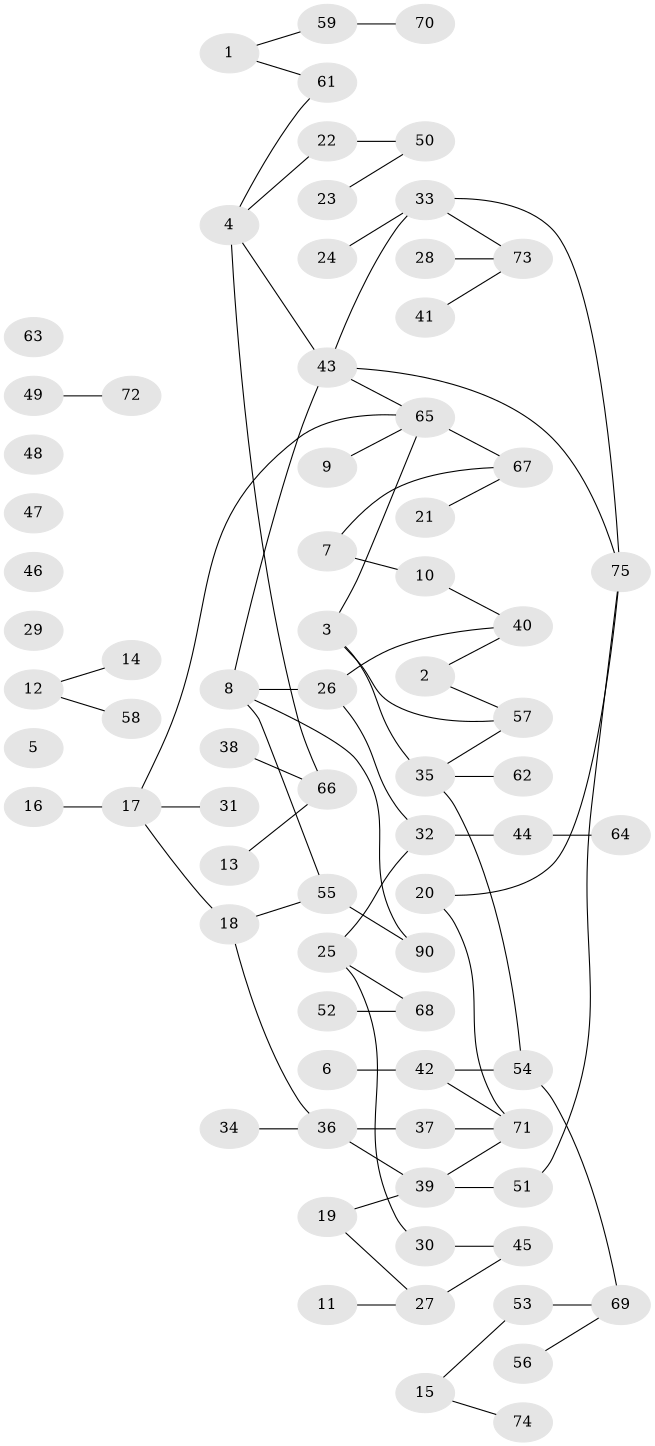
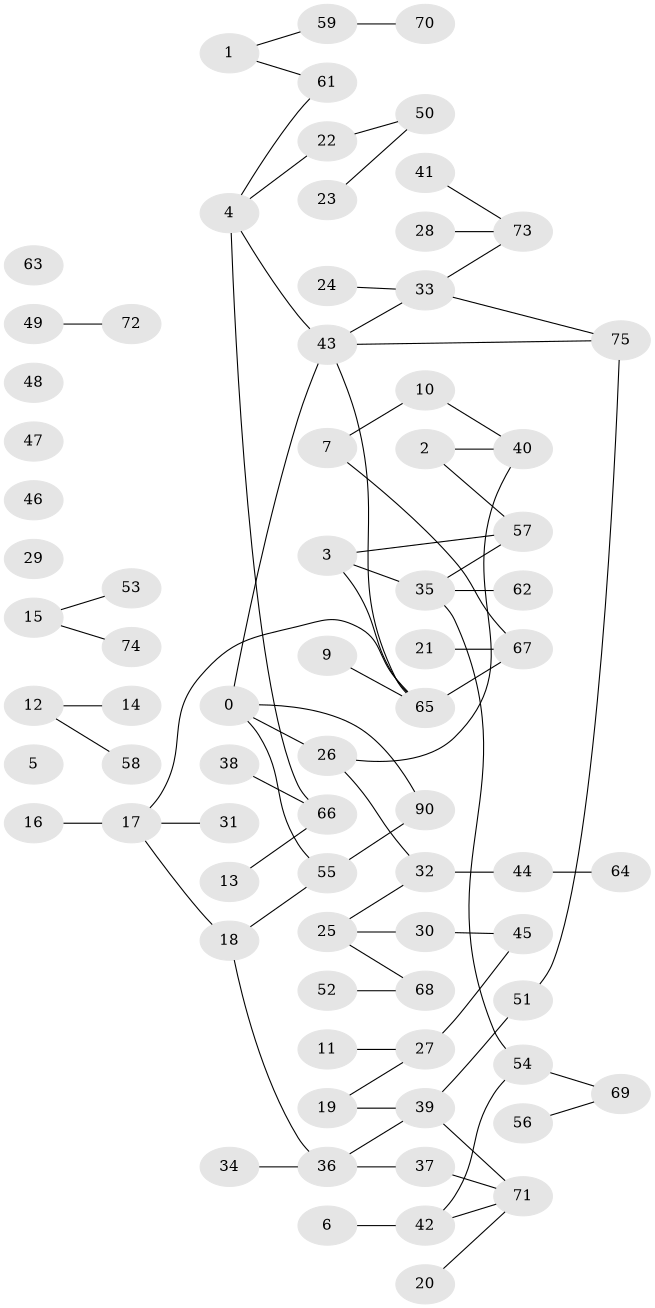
(229, 689) -> (229, 706)
(587, 783) -> none
(572, 1305) -> none
